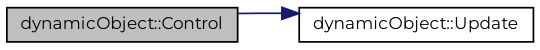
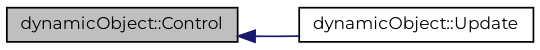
(260, 13) -> (277, 36)
